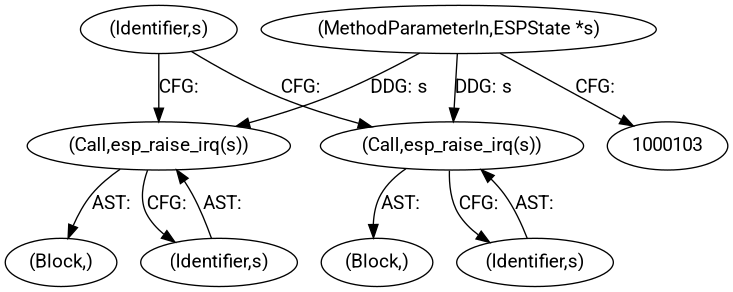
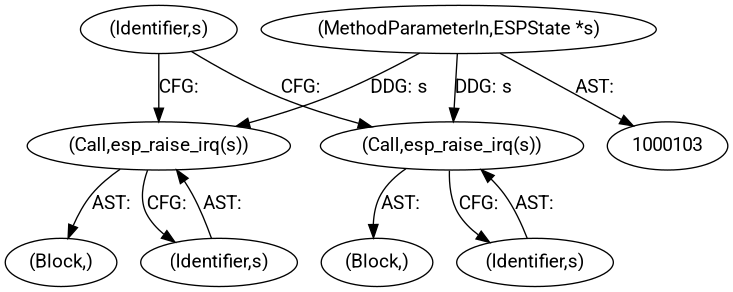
(598, 88) -> (598, 88)
